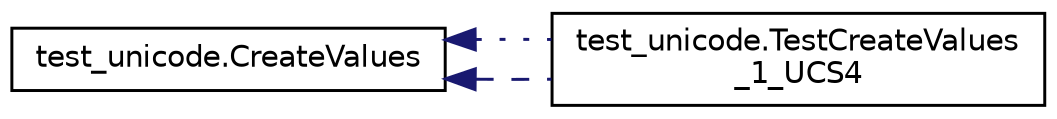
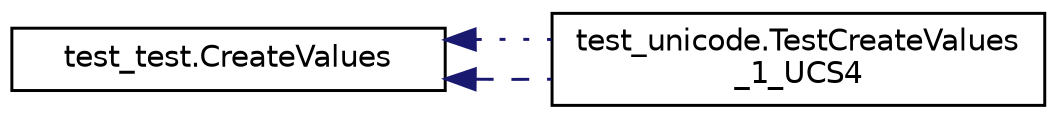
(229, 59) -> (229, 59)
